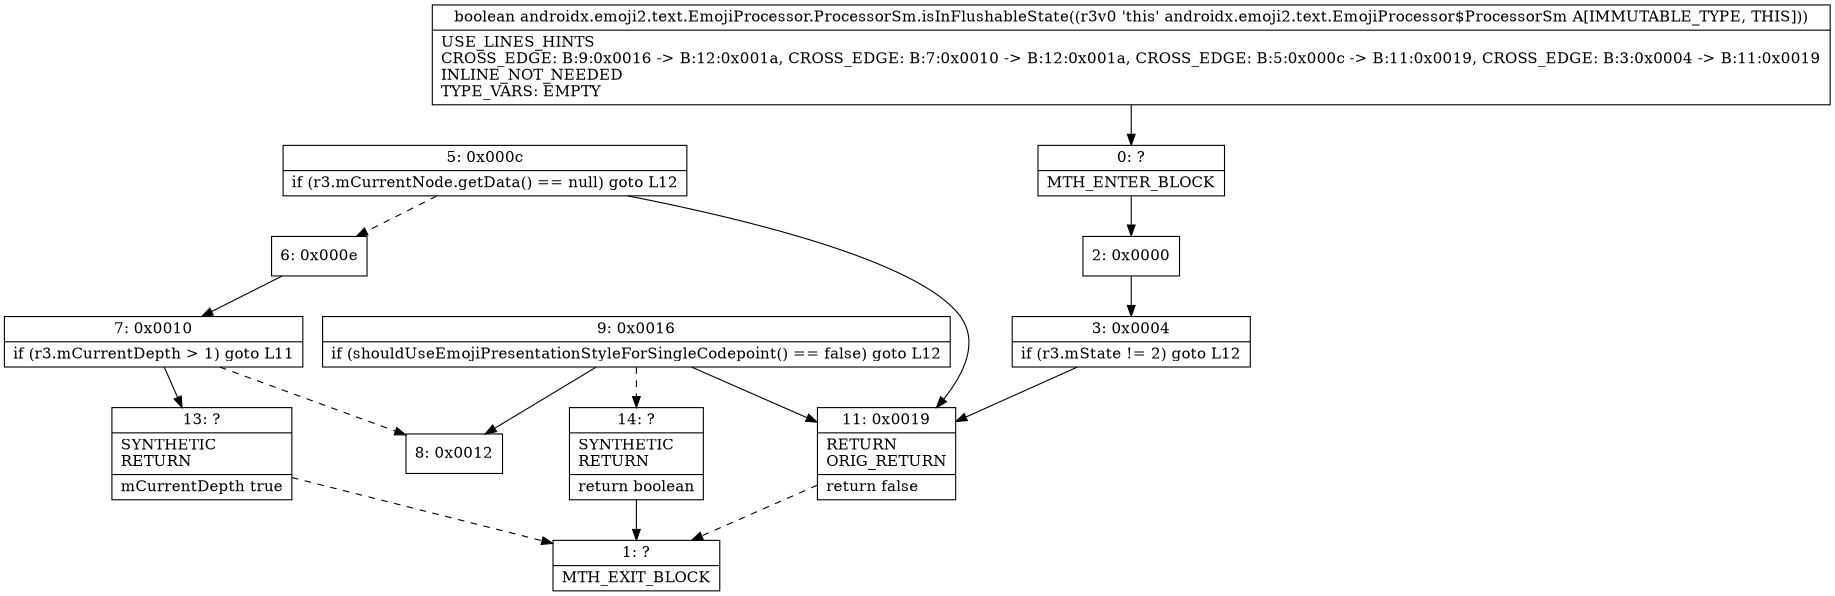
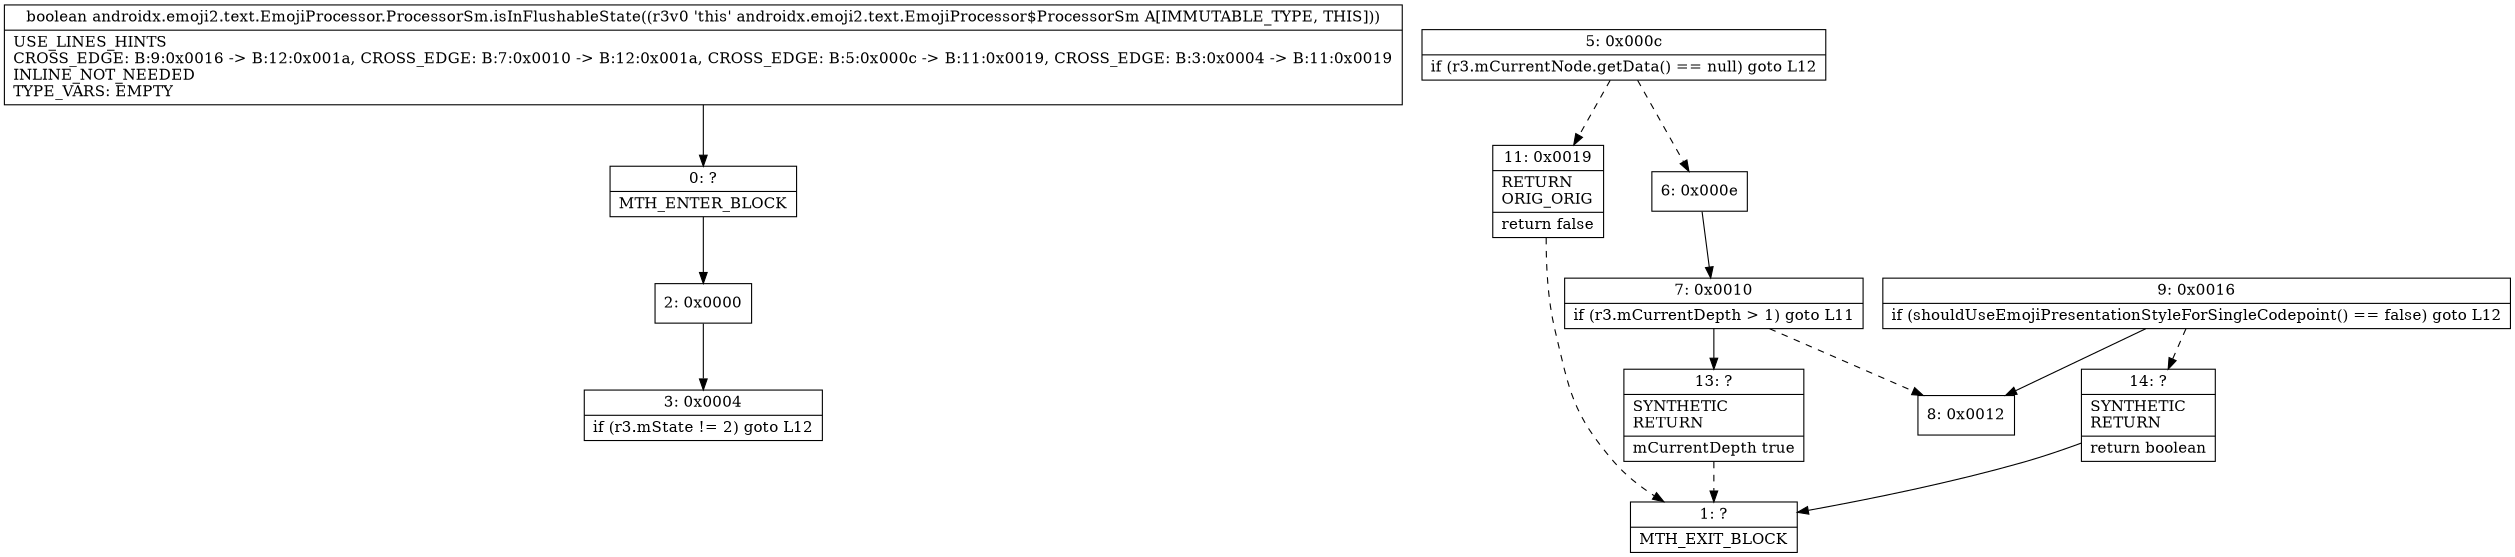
(845, 252) -> (1595, 108)
(749, 392) -> none
(1022, 392) -> none
(887, 461) -> (1548, 199)
